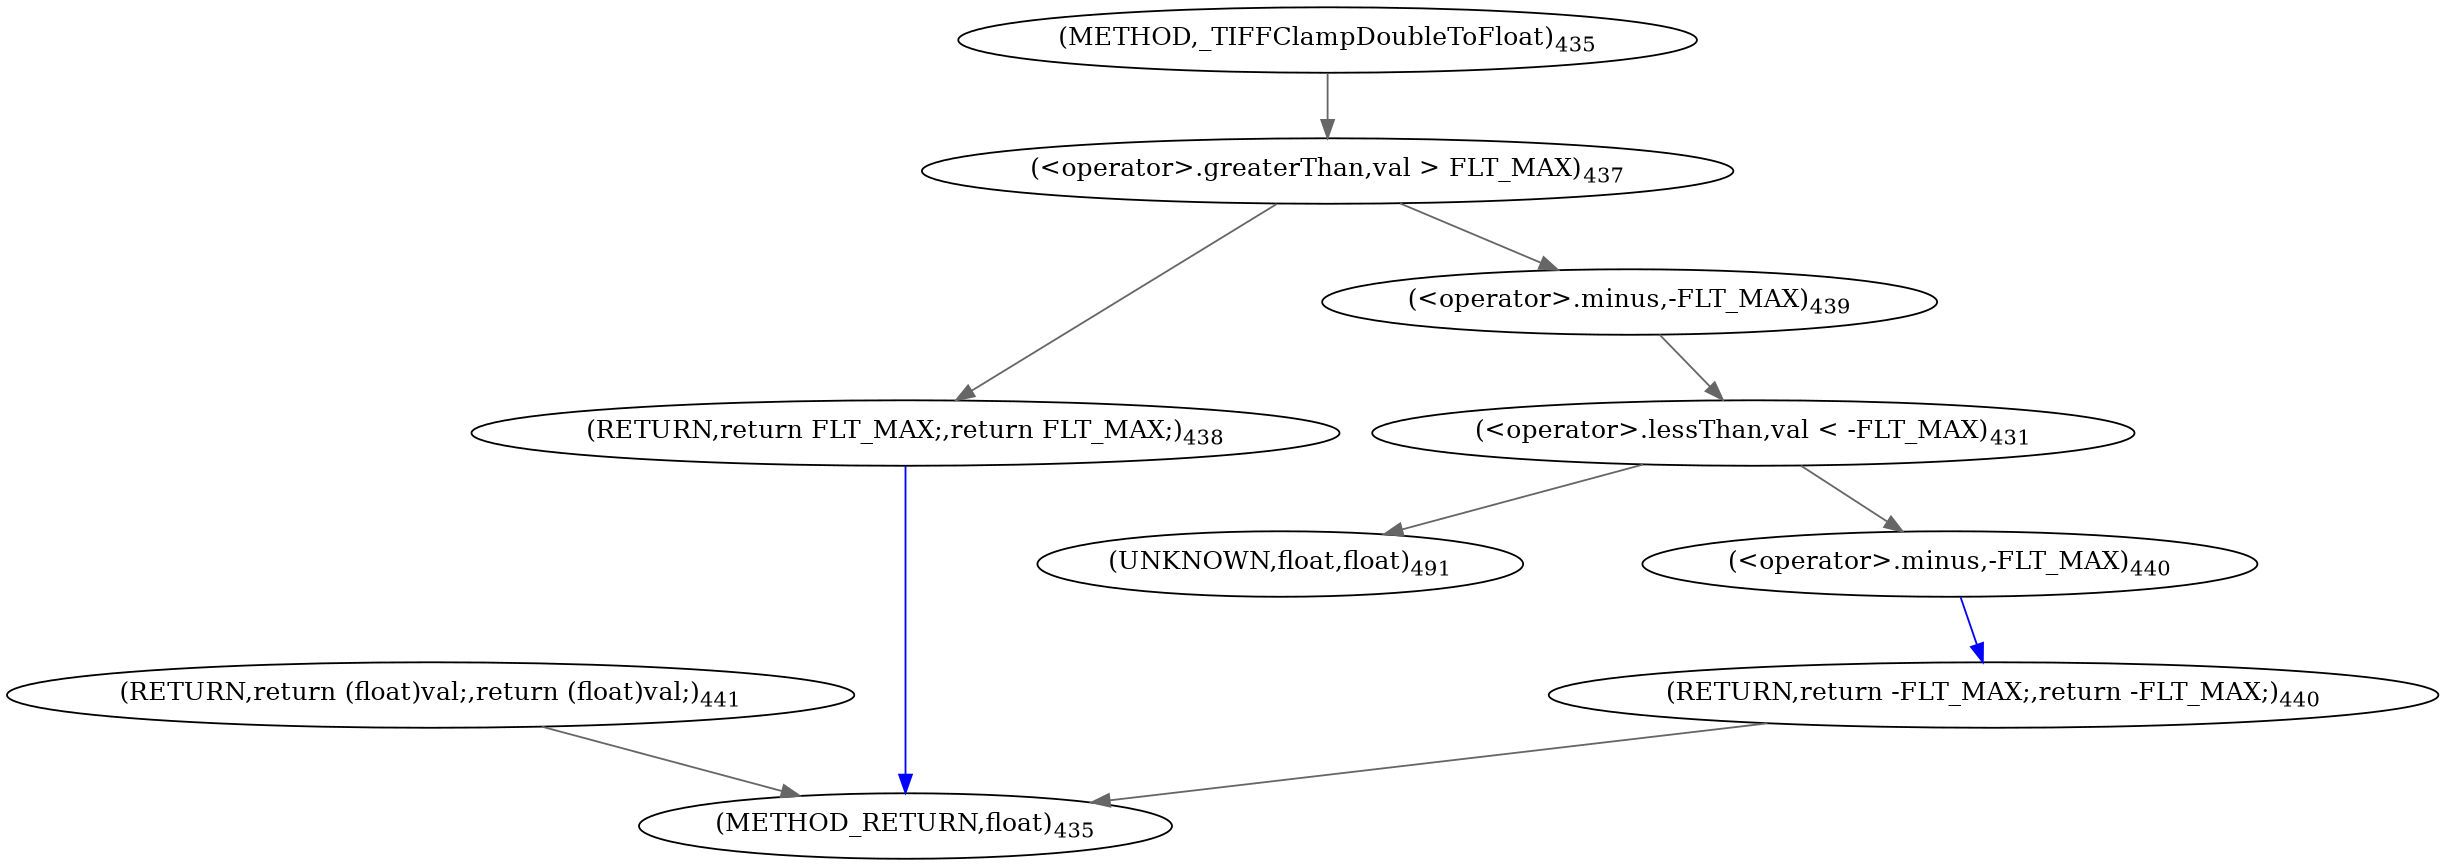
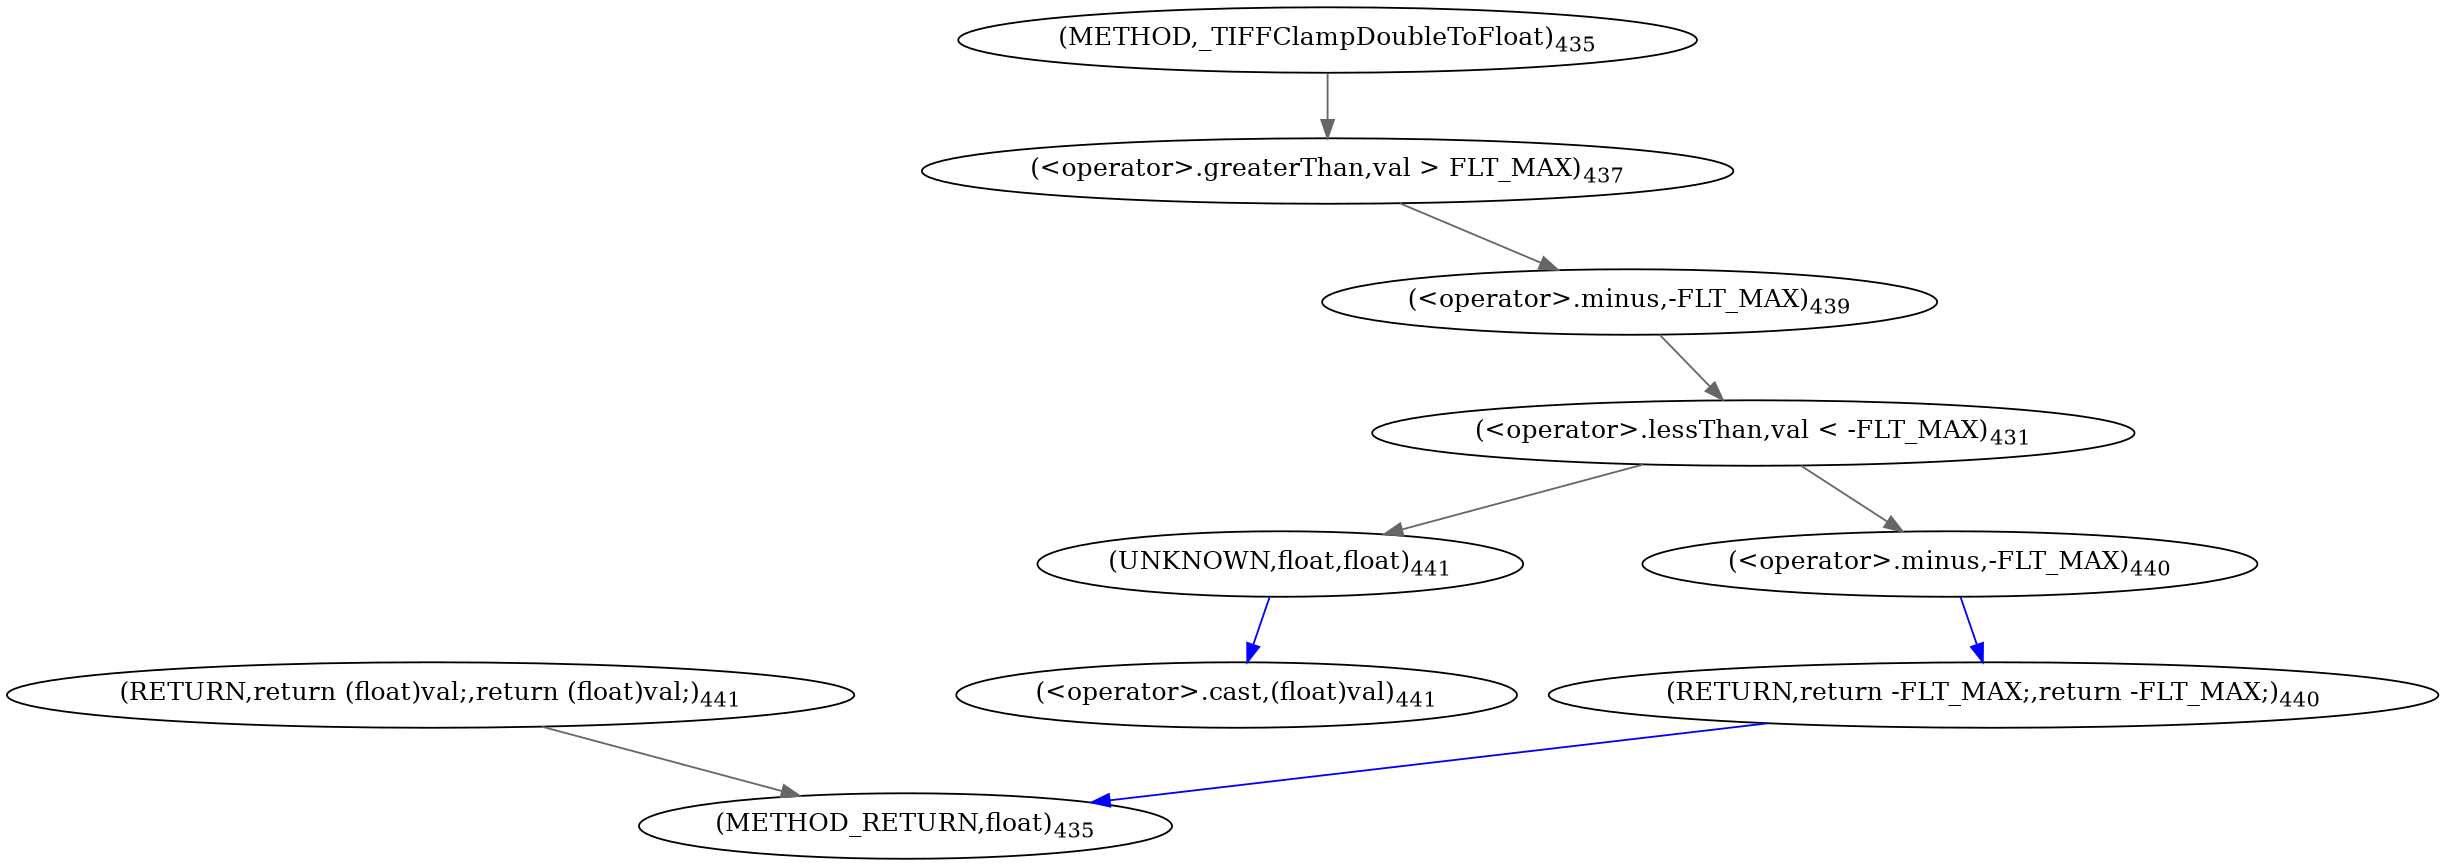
(906, 433) -> none
(1431, 561) -> (1431, 561)
none -> (1237, 695)
(1439, 762) -> (1439, 762)
